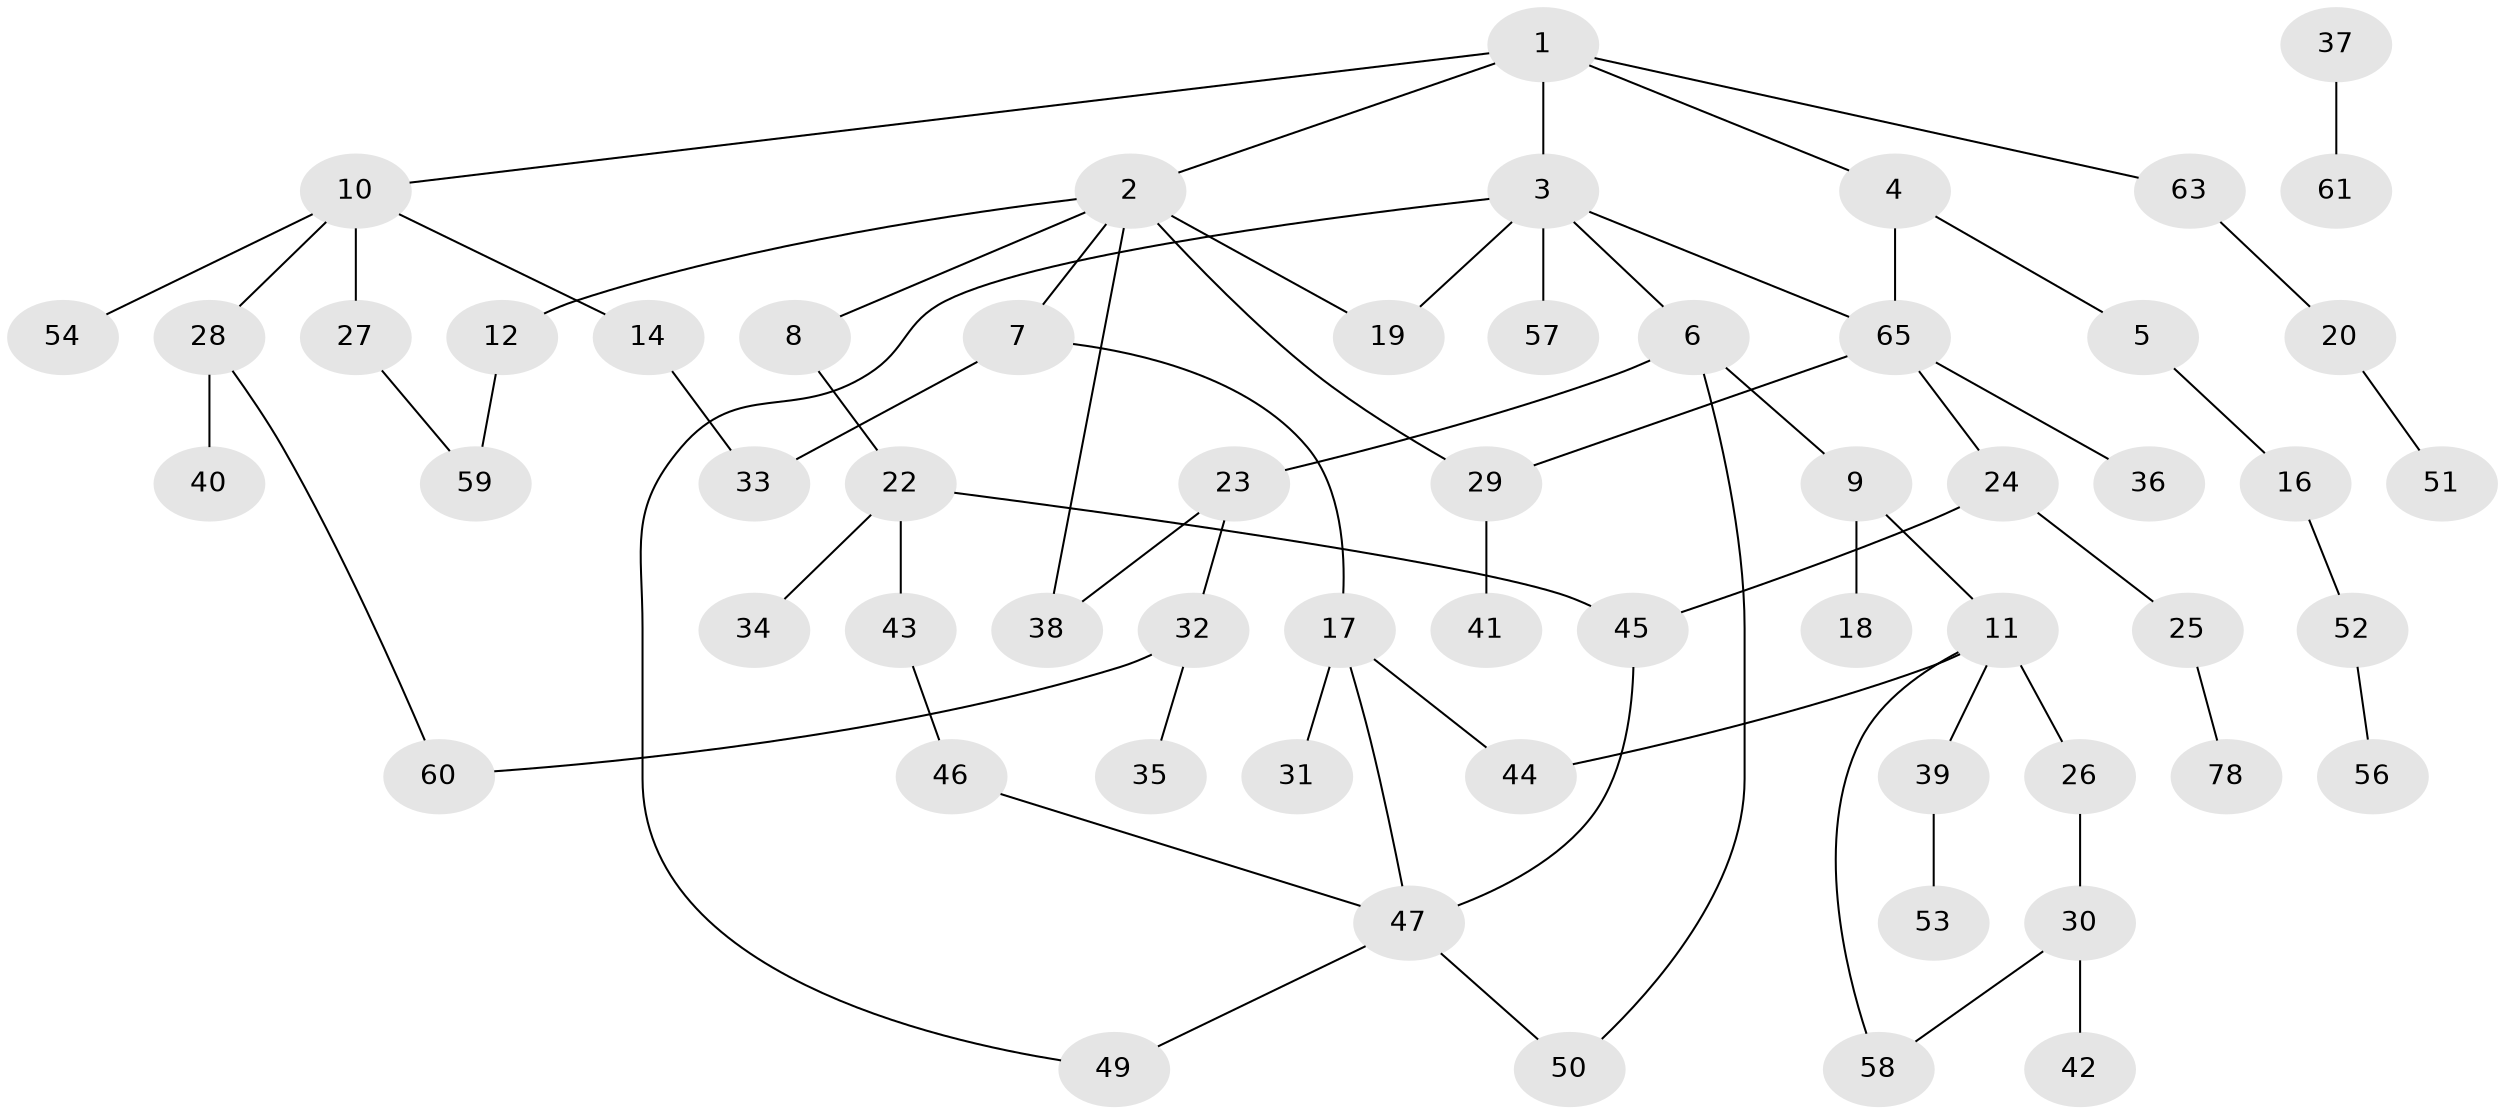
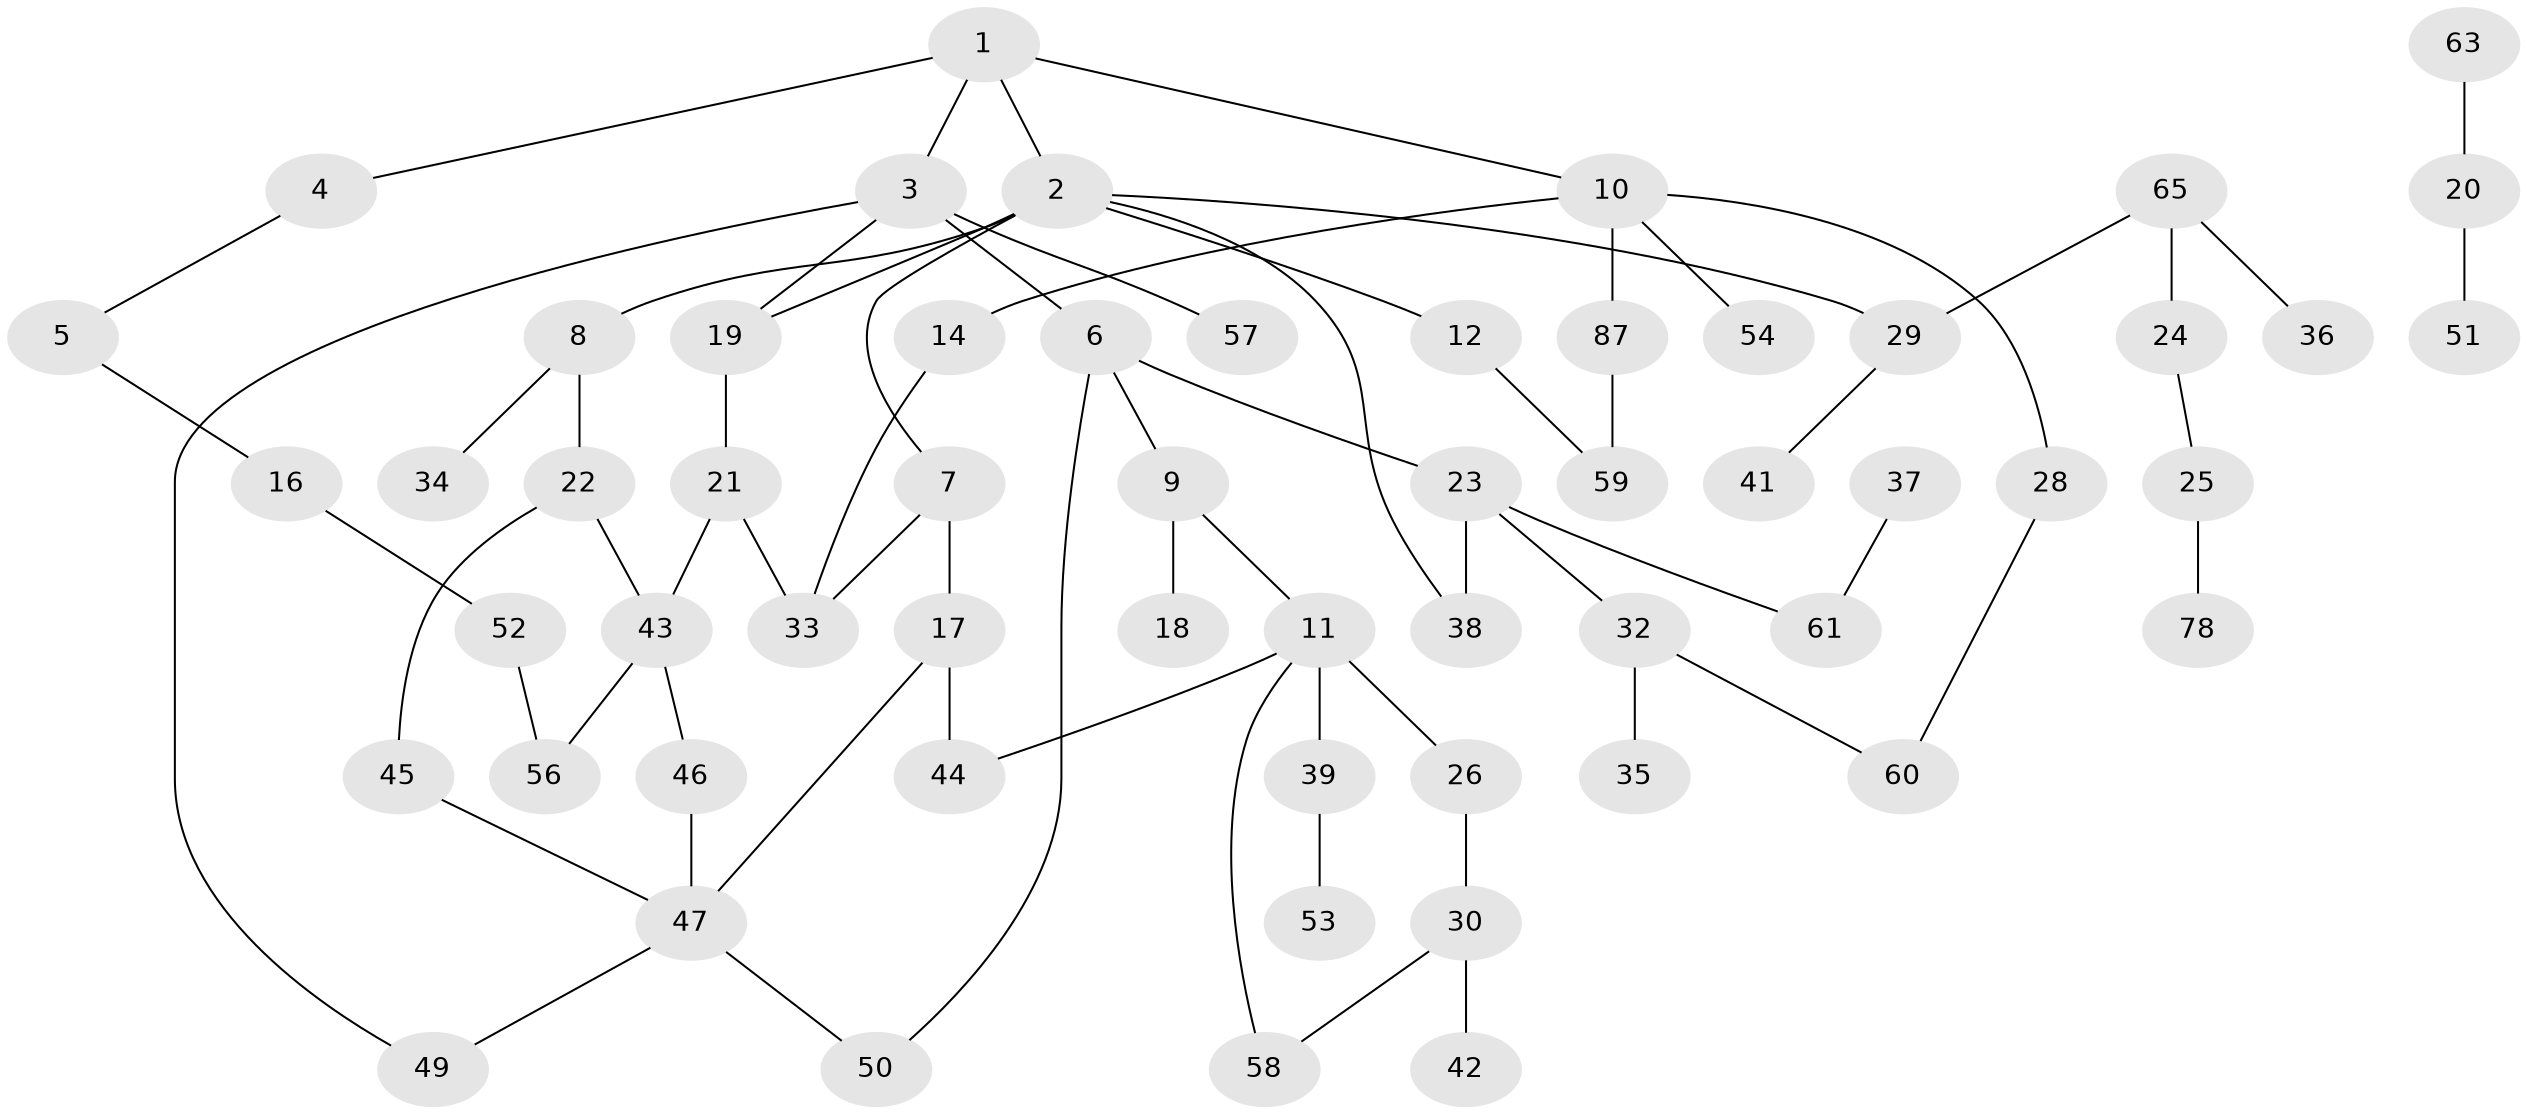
(1867, 118) -> none
(1719, 264) -> none
(1895, 265) -> none
(356, 338) -> (1612, 338)
(209, 484) -> none
none -> (726, 484)
(828, 557) -> (507, 411)
none -> (1642, 562)
(1822, 563) -> none
none -> (601, 704)
(1297, 777) -> none
